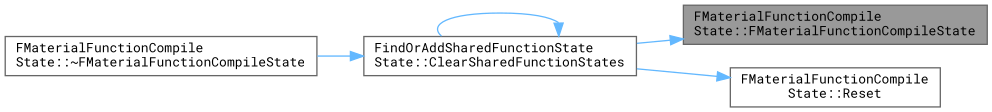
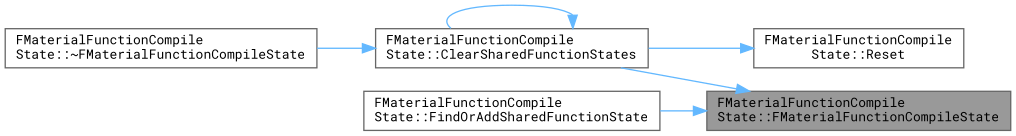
(500, 56) -> (512, 48)
none -> (512, 111)
